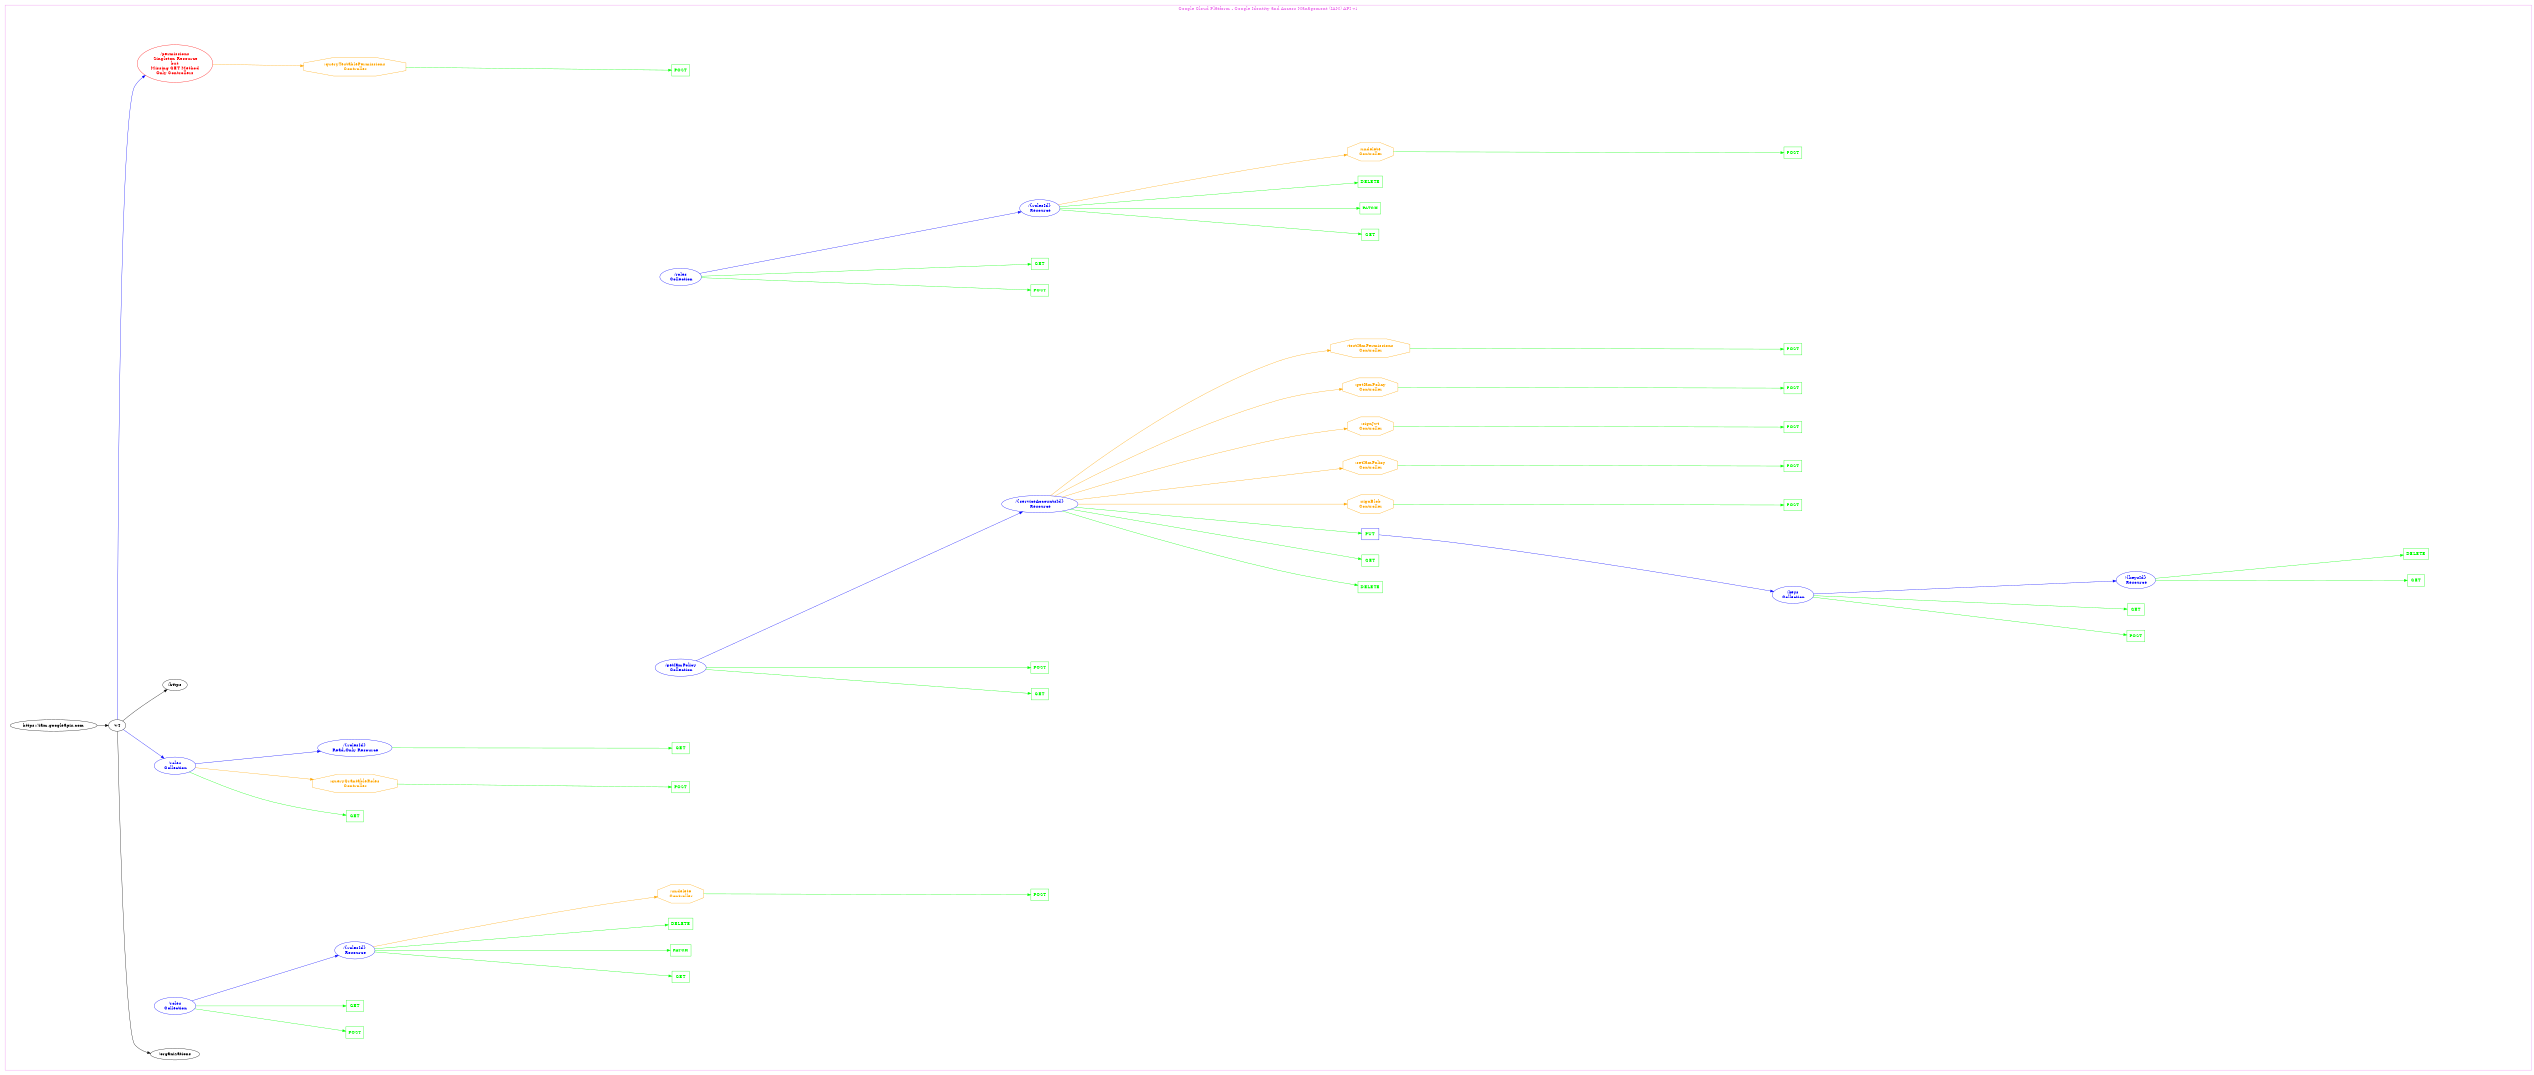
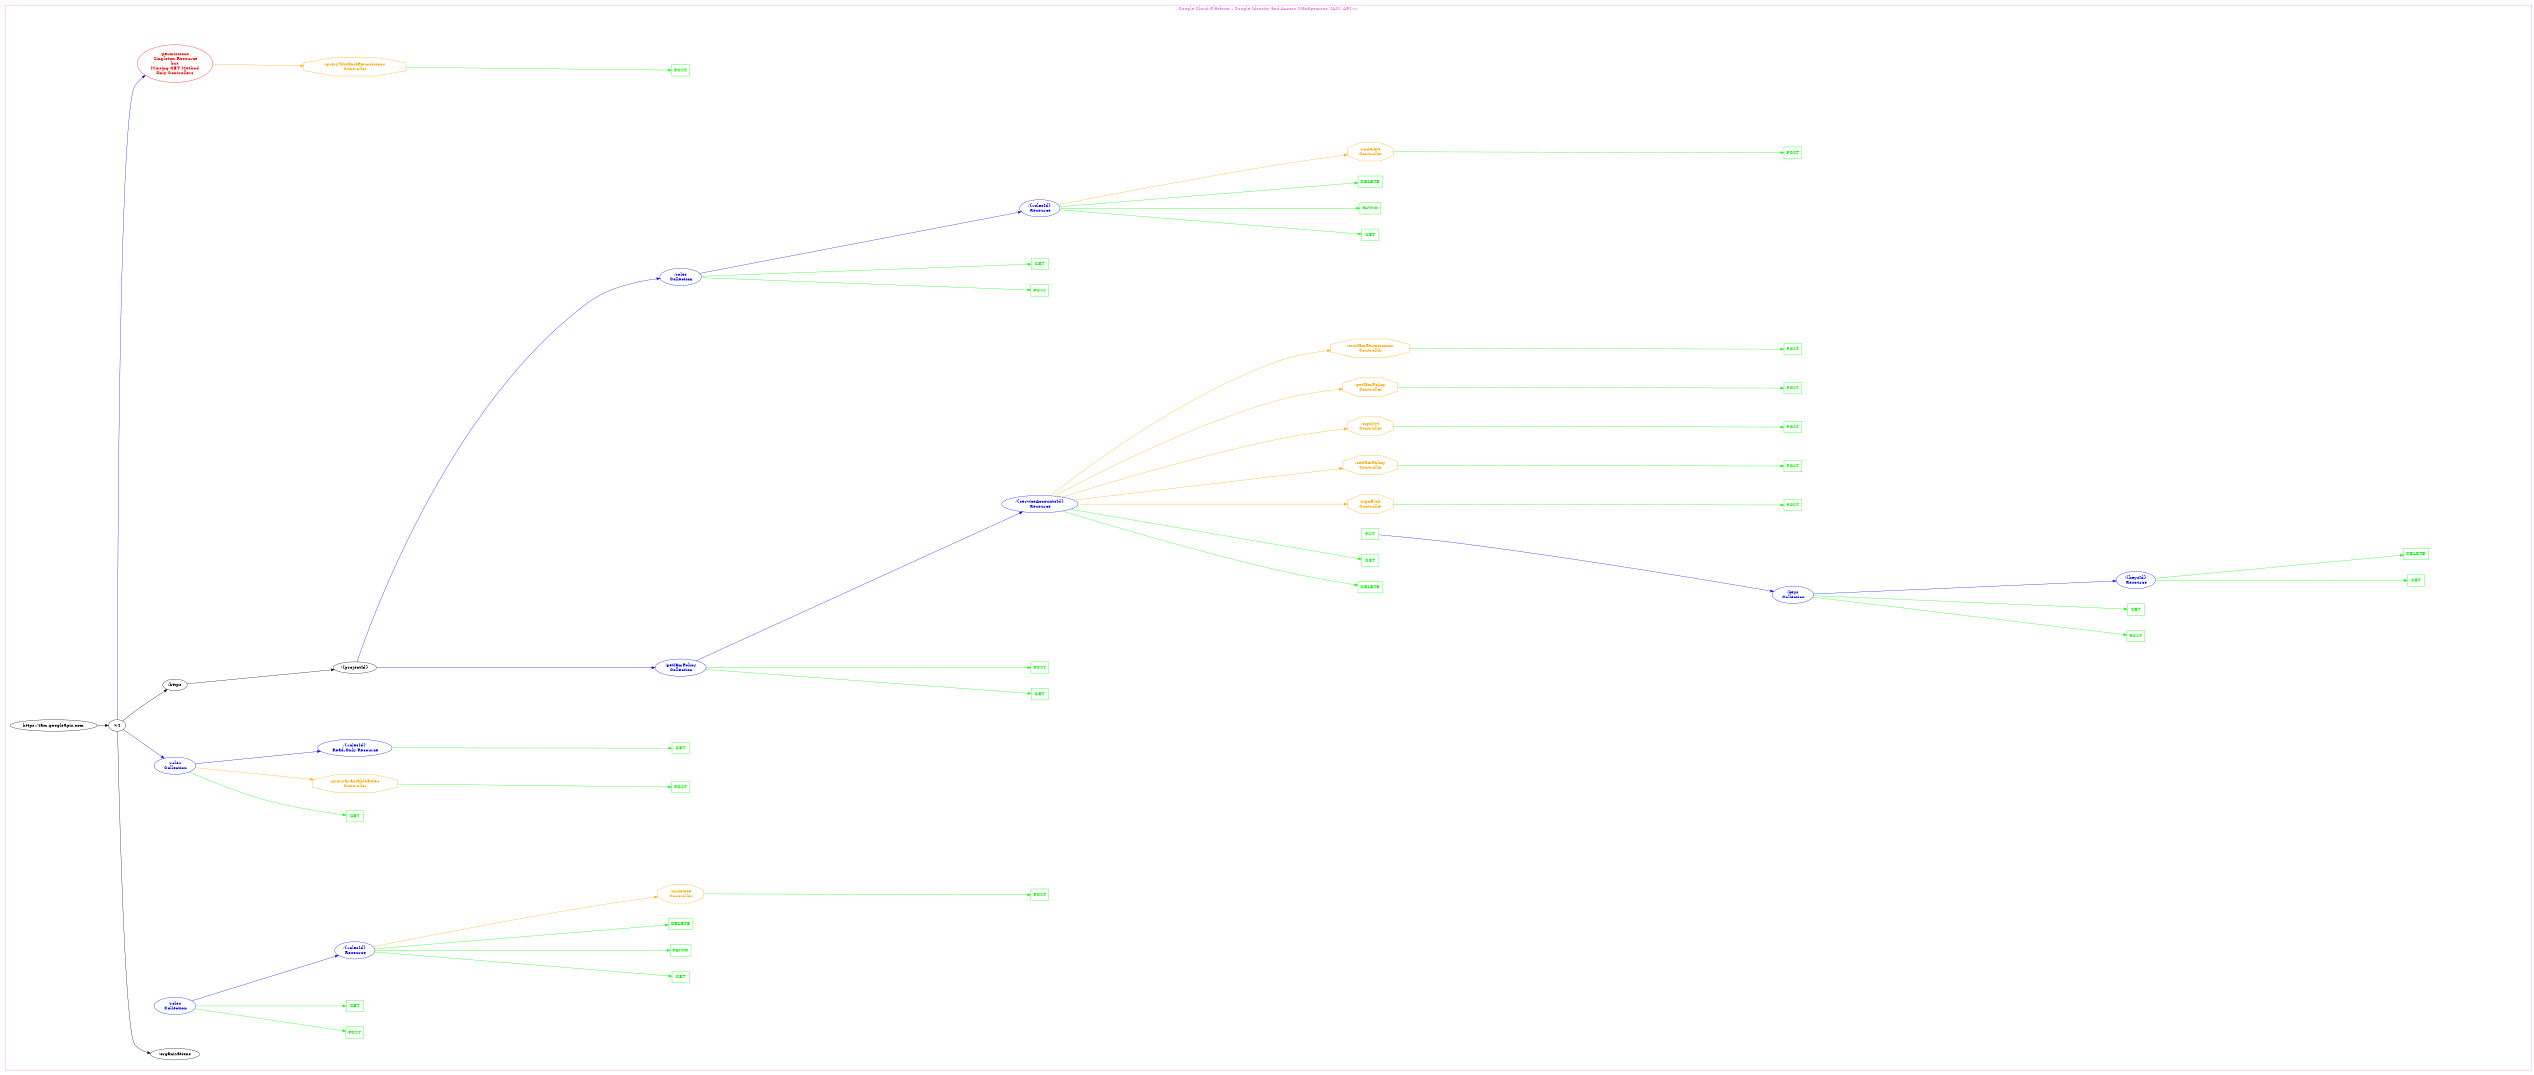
(1217, 520) -> none
(1370, 534) -> (1370, 534)
none -> (355, 668)
